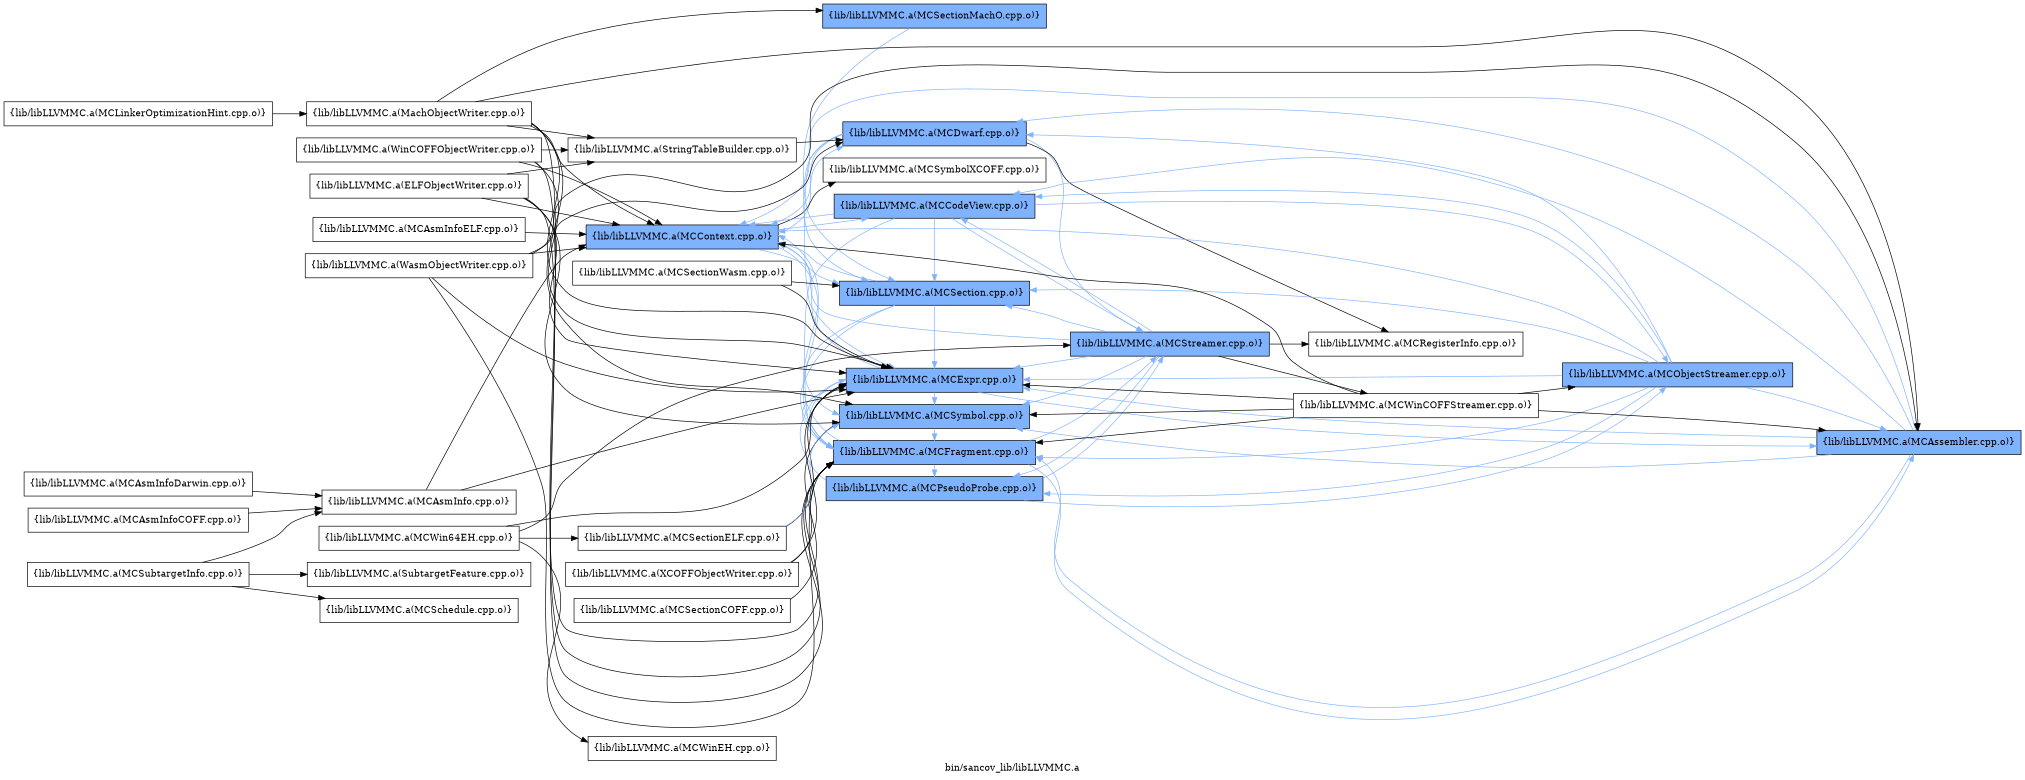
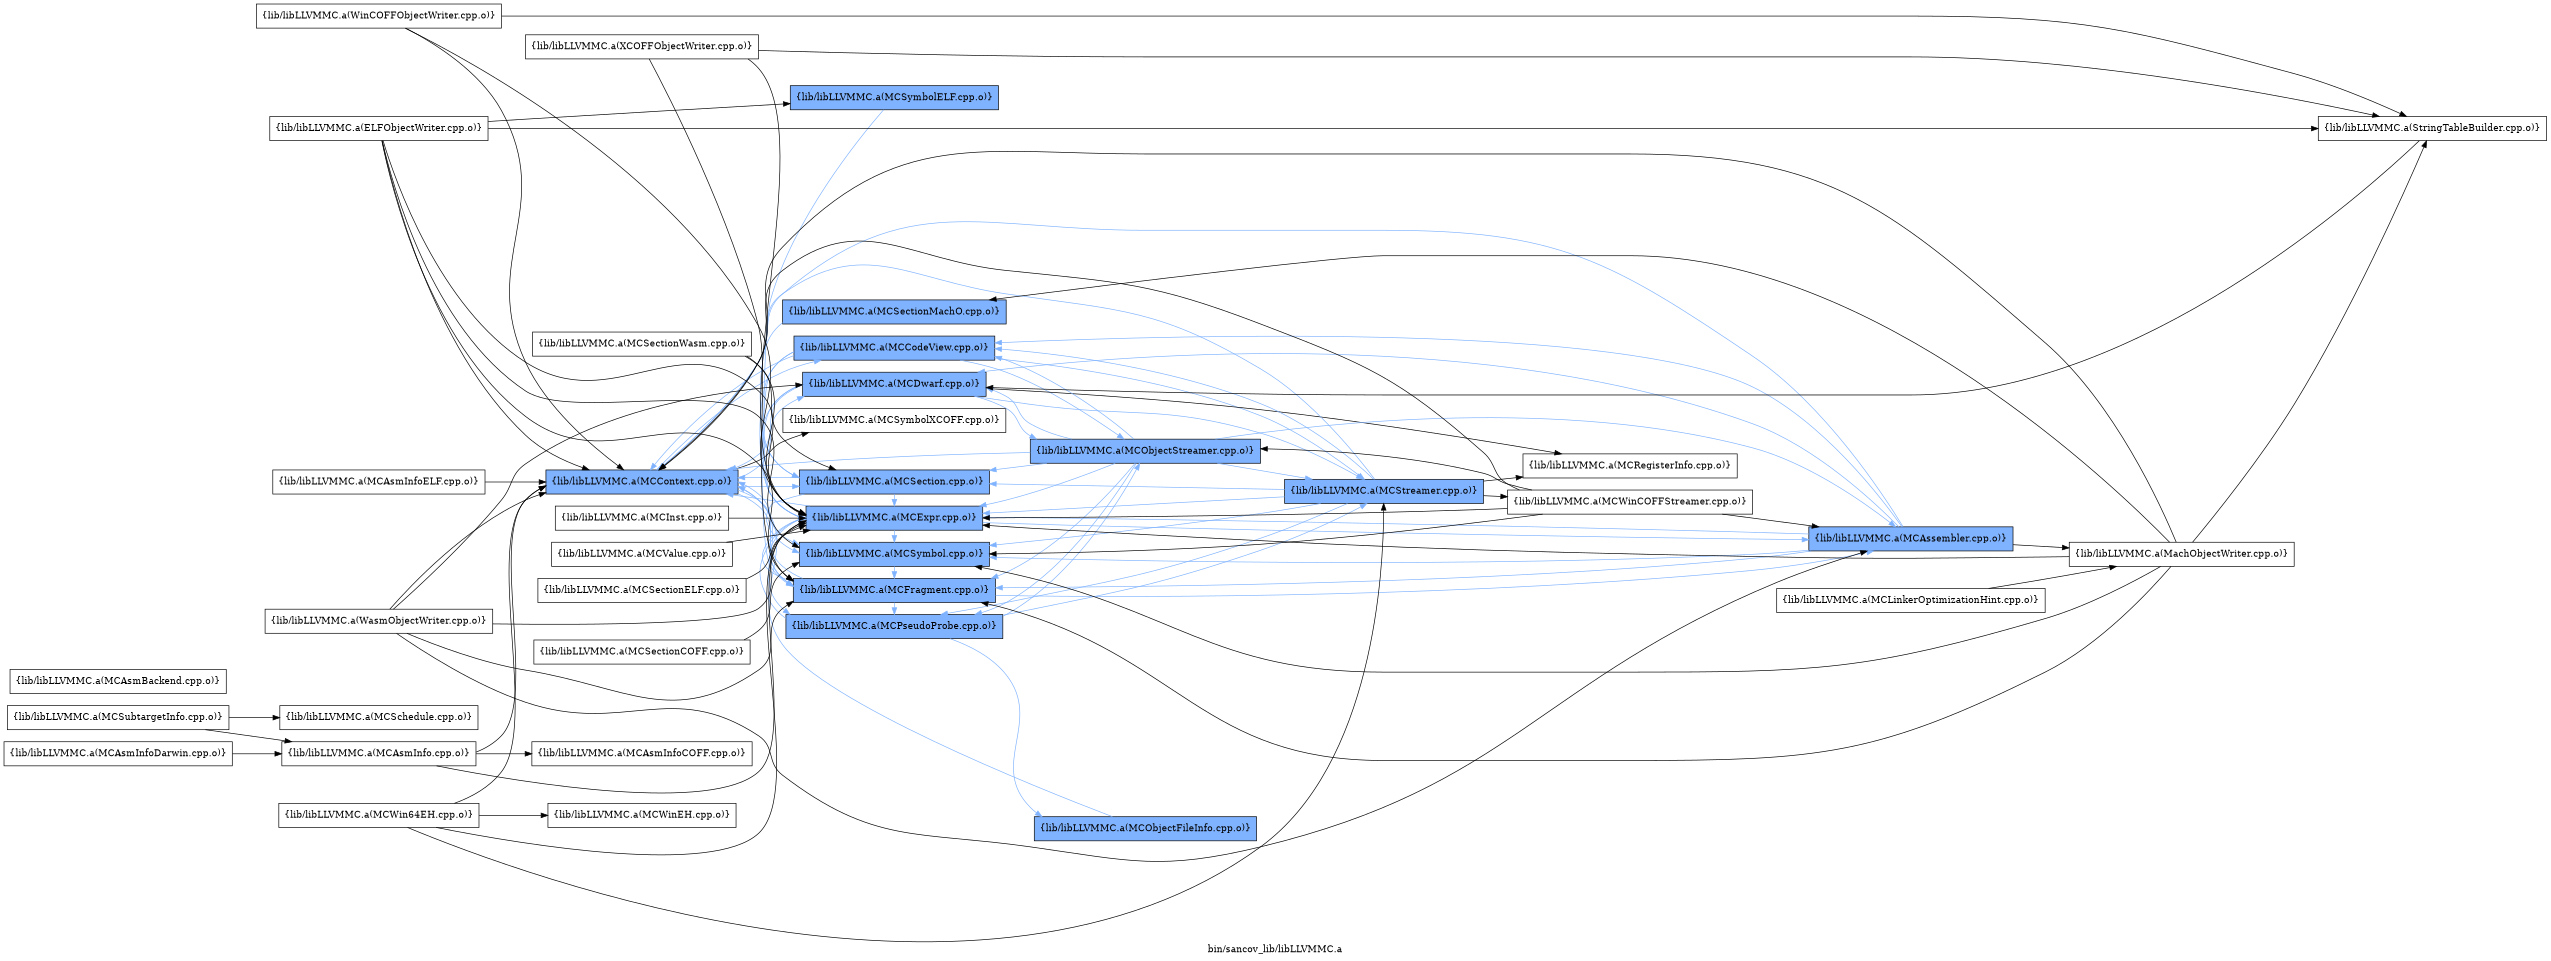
(1322, 47) -> (2038, 546)
none -> (1568, 57)
none -> (894, 98)
(935, 246) -> (760, 436)
(819, 356) -> none
(1098, 405) -> (1261, 471)
none -> (1008, 409)
(1168, 430) -> none
(811, 477) -> (769, 513)
(282, 511) -> (501, 754)
none -> (642, 518)
(541, 538) -> (514, 725)
none -> (772, 543)
none -> (642, 554)
(419, 574) -> none
(565, 648) -> none
none -> (118, 681)
none -> (1145, 829)
